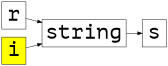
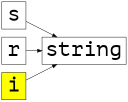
(132, 33) -> (39, 28)
